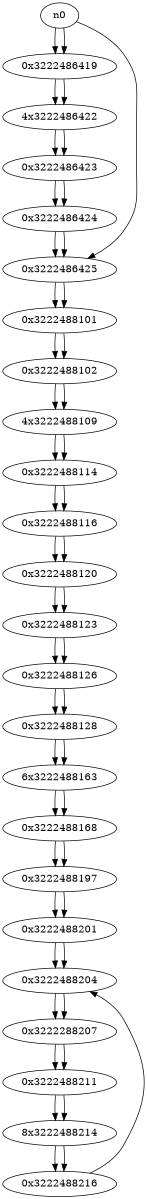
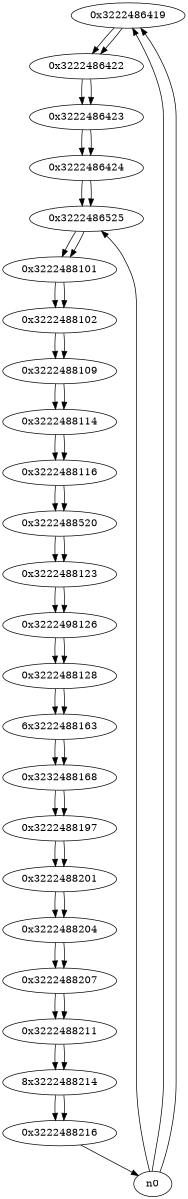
(60, 117) -> (86, 66)
(60, 270) -> (86, 219)
(60, 422) -> (60, 371)
(60, 574) -> (60, 524)
(60, 676) -> (60, 625)
(60, 828) -> (60, 778)
(60, 1032) -> (60, 981)
(144, 1086) -> (106, 1159)
